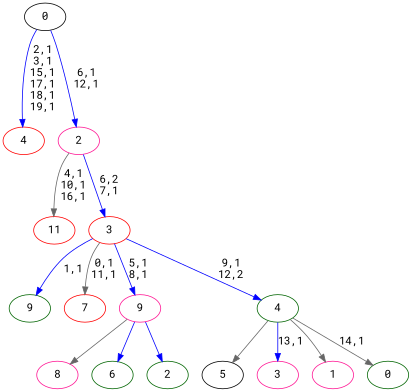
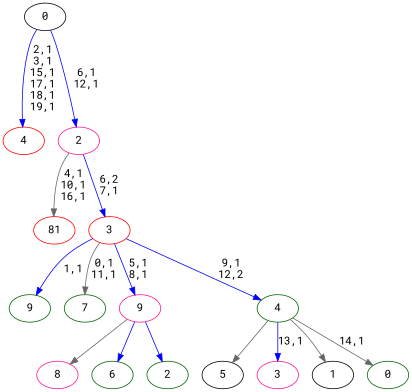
(54, 230) -> (54, 230)
(85, 308) -> (85, 308)
(333, 375) -> (333, 375)
